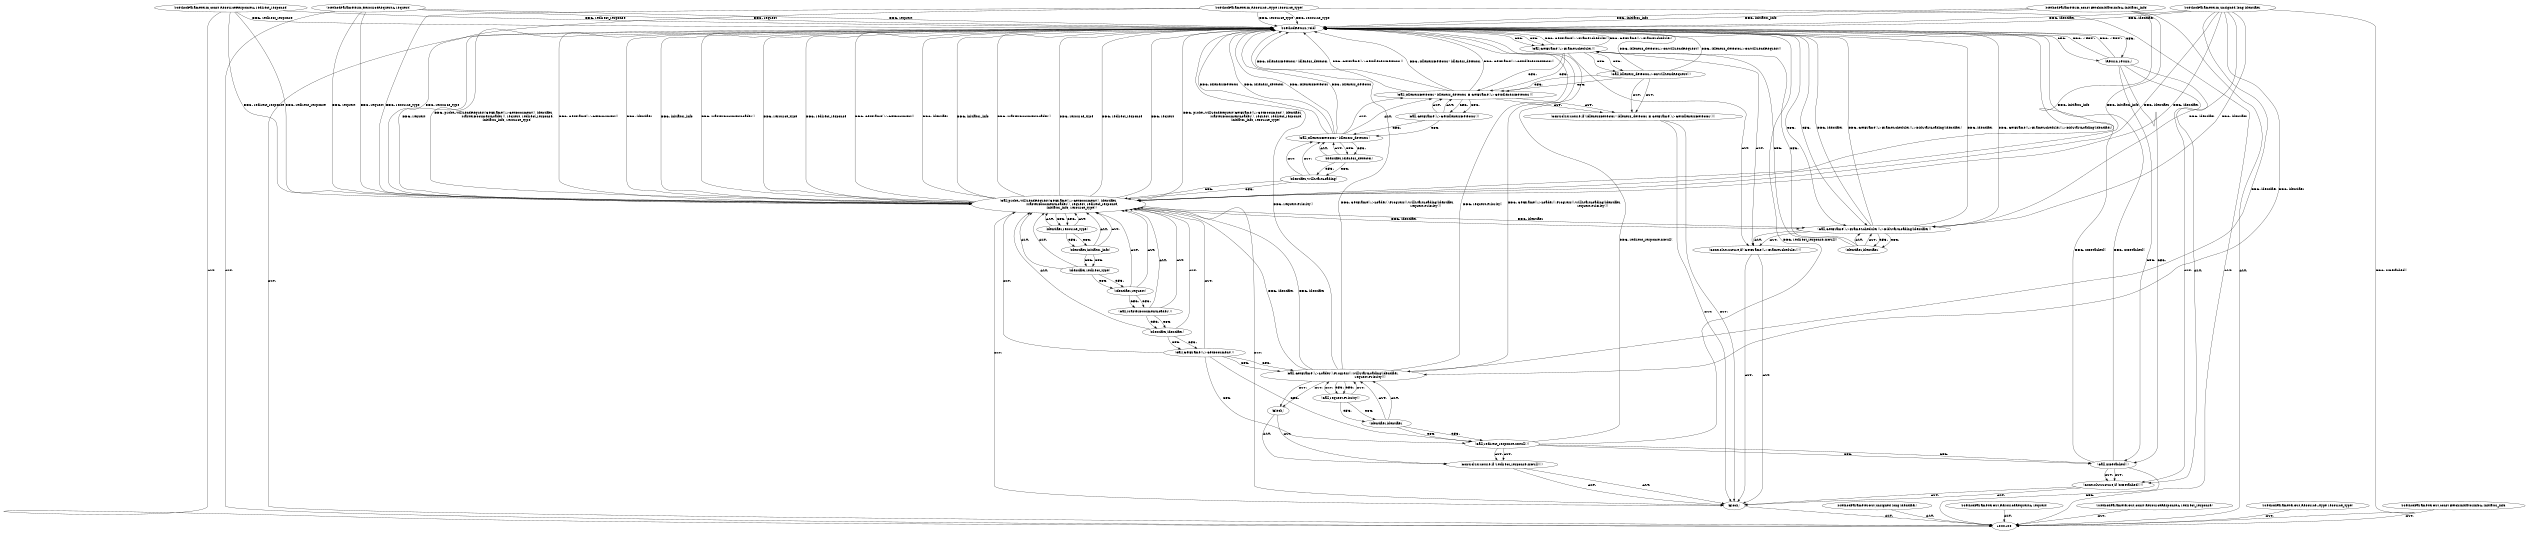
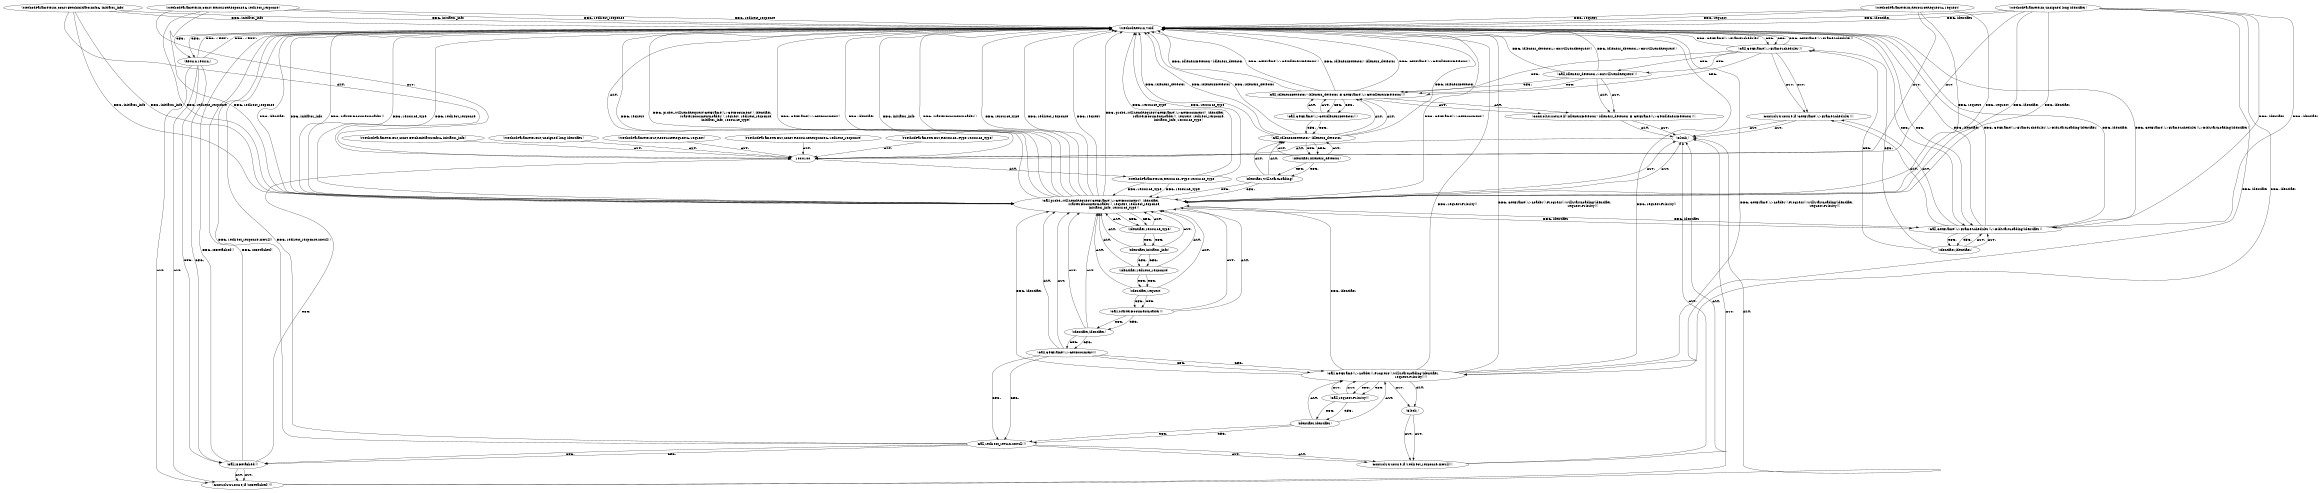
(2081, 17) -> (969, 168)
(1090, 271) -> (1144, 271)
(2392, 271) -> (1950, 85)
(1502, 444) -> (1001, 444)
